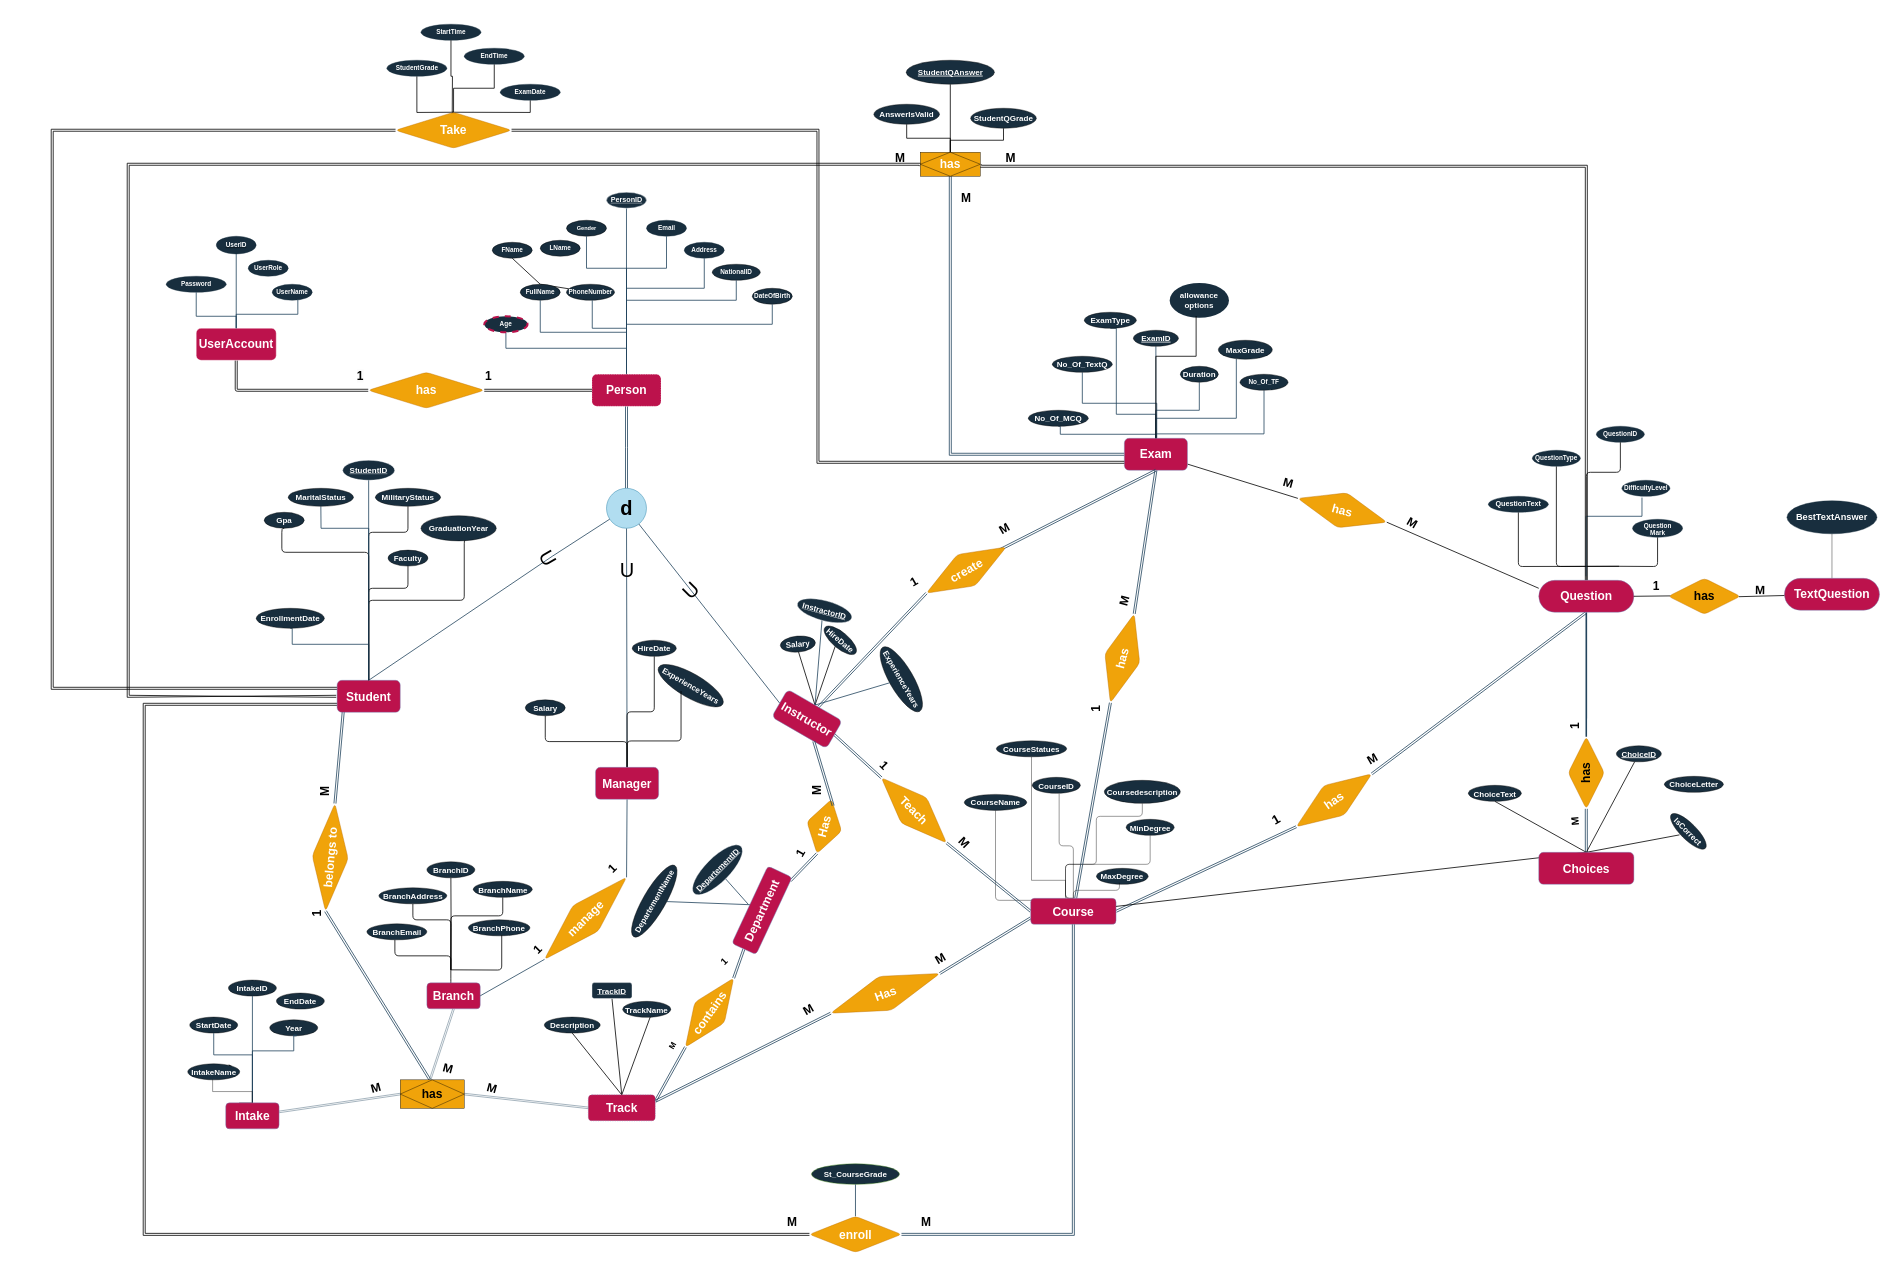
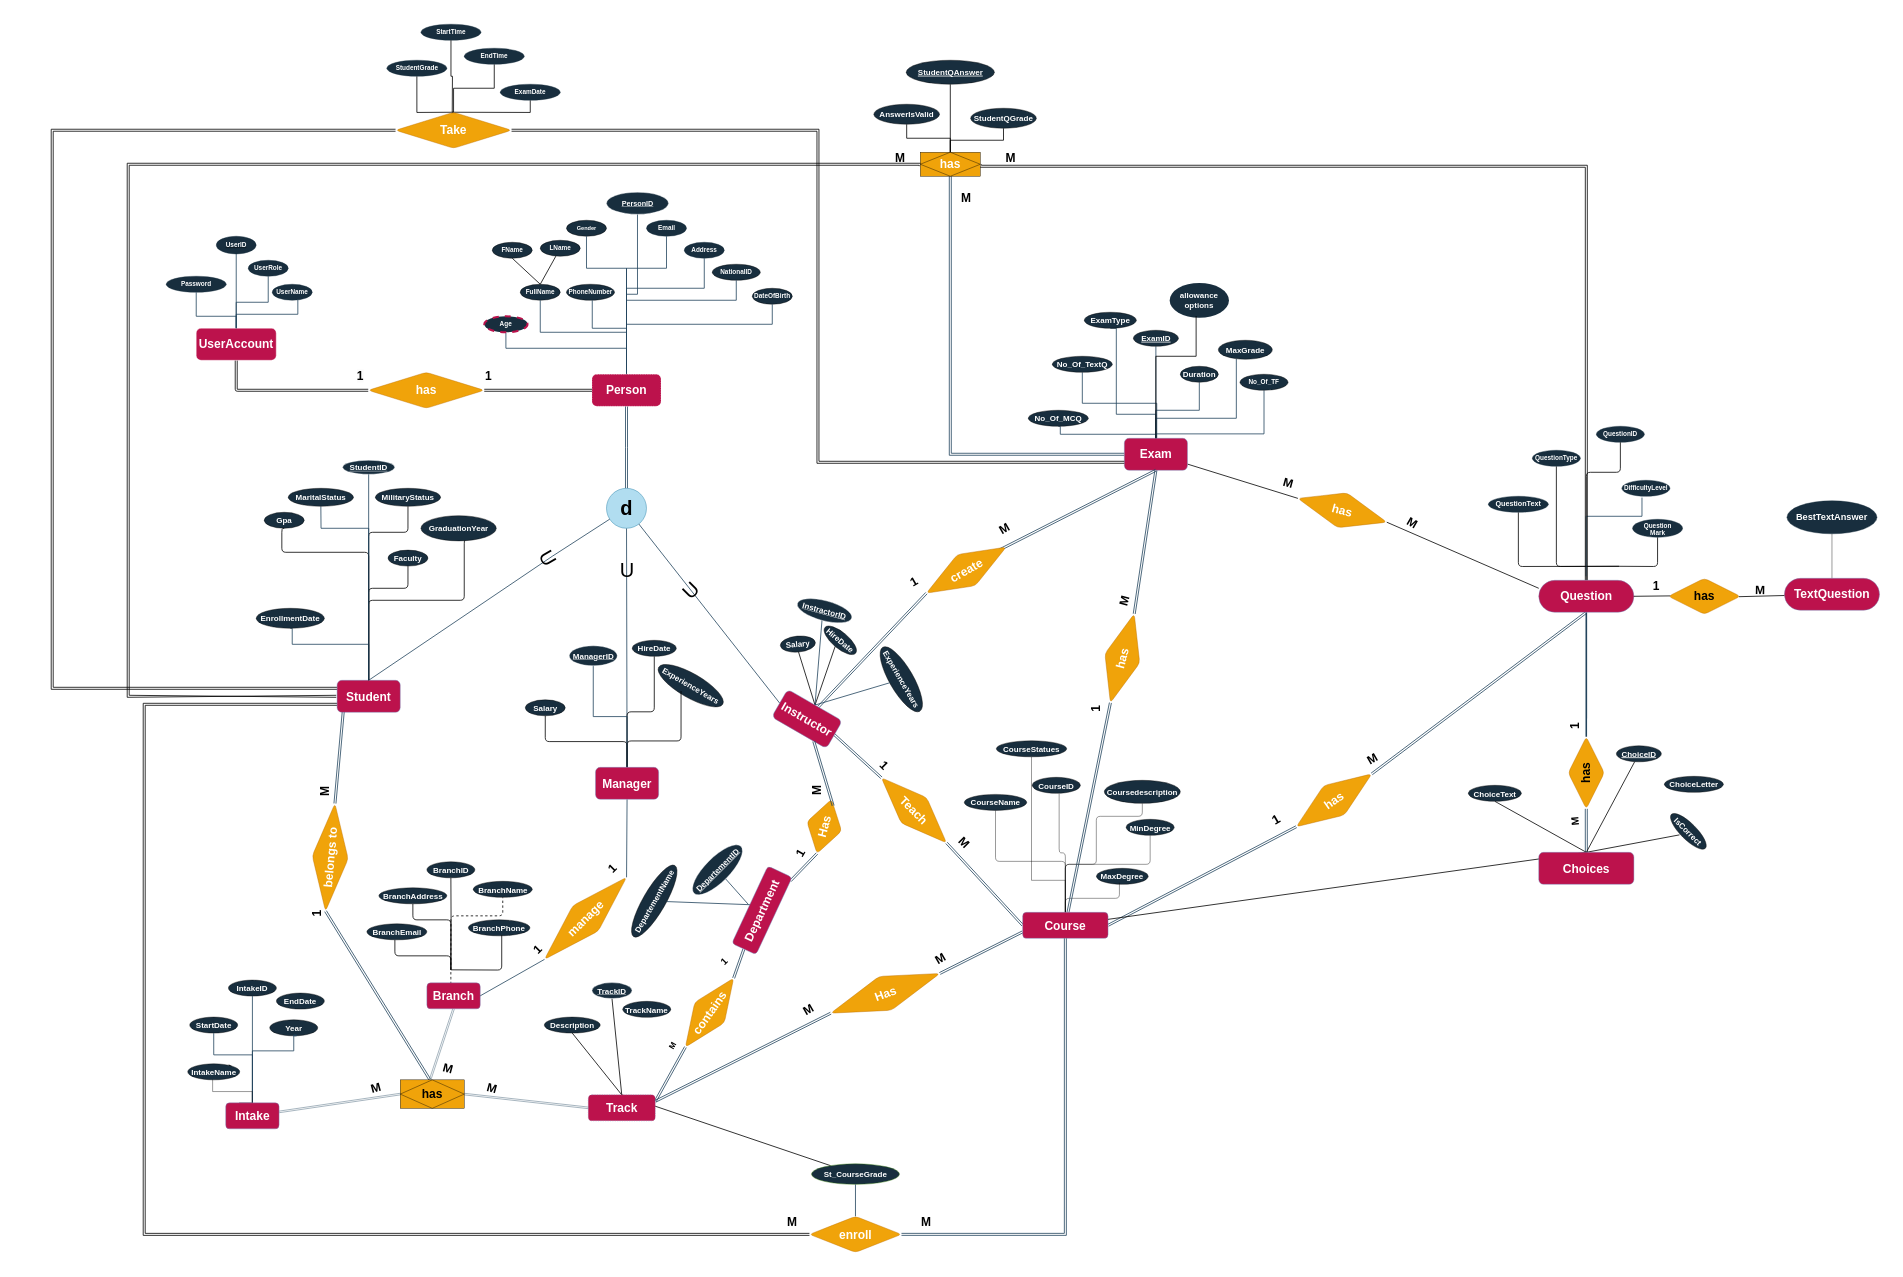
(626, 200) -> (637, 203)
(561, 287) -> (549, 269)
none -> (266, 302)
(369, 470) -> (369, 467)
none -> (593, 656)
none -> (593, 707)
(1073, 911) -> (1065, 925)
(487, 916) -> (487, 916)
(612, 990) -> (612, 990)
(636, 1056) -> (742, 1136)
